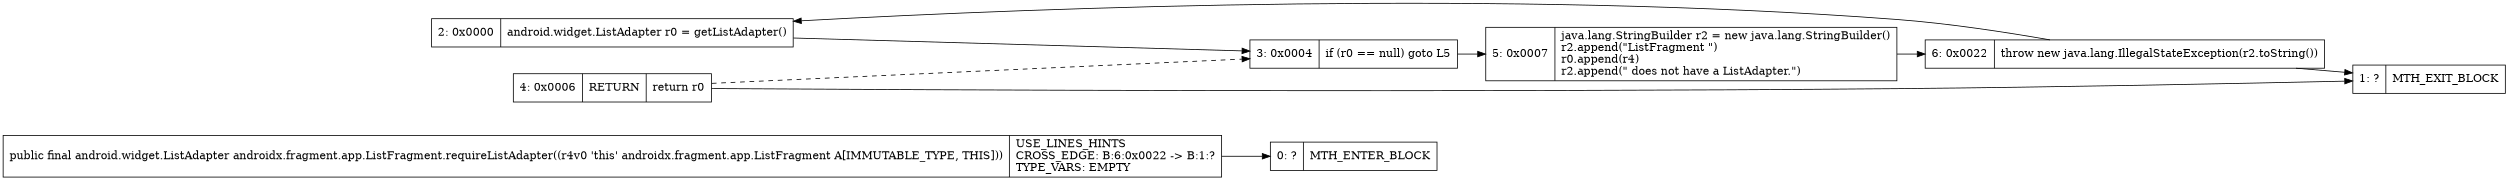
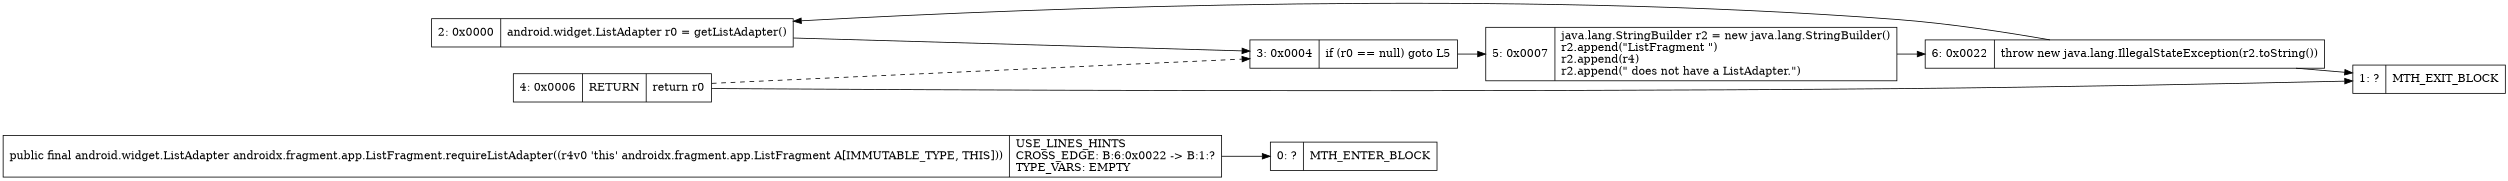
(1601, 60) -> (1601, 60)
